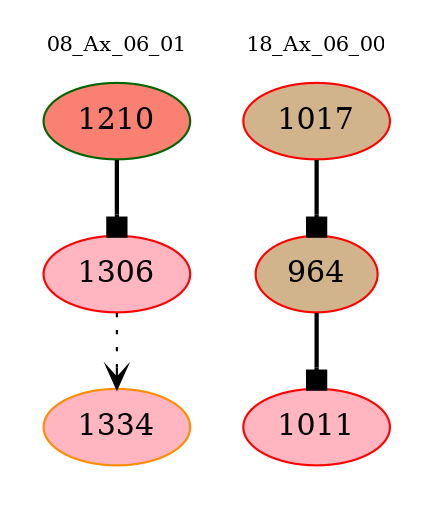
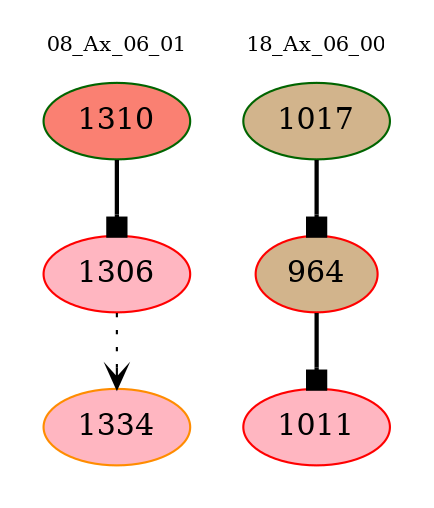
(117, 121) -> (117, 121)
(317, 121) -> (317, 121)
